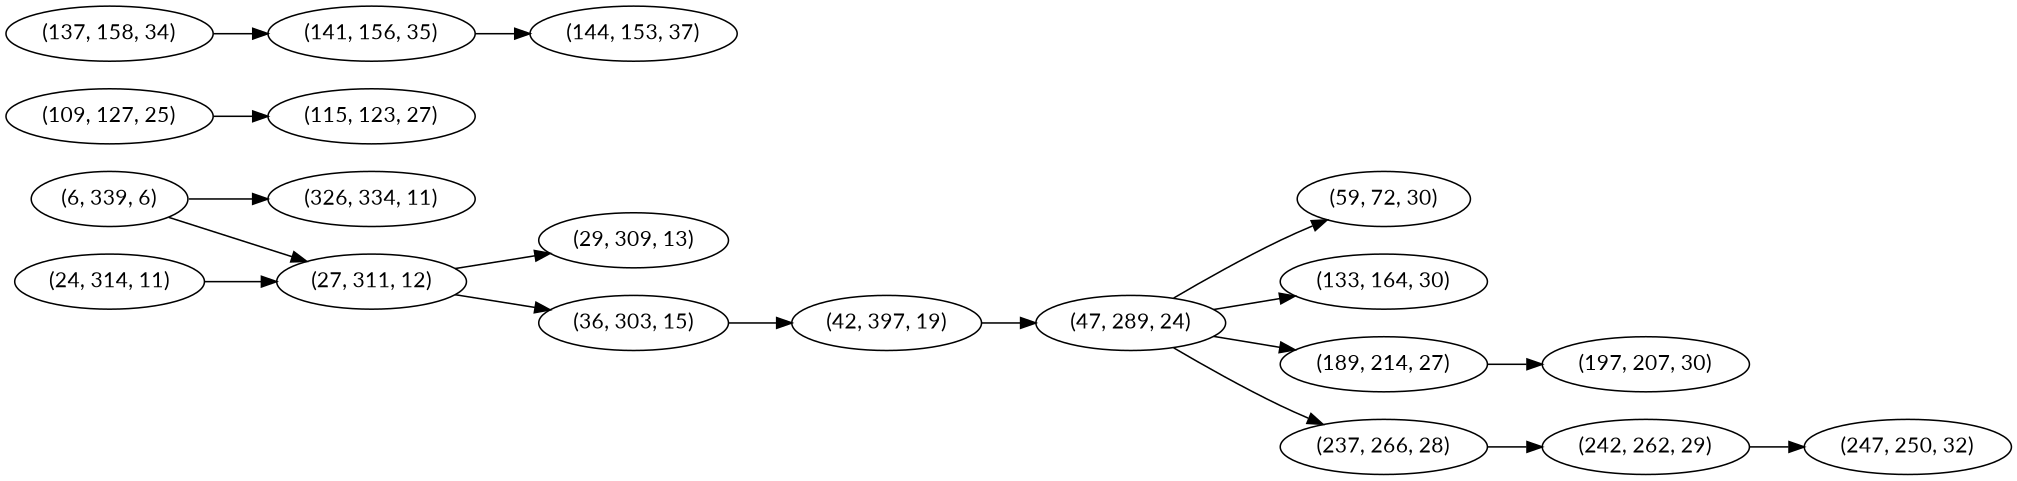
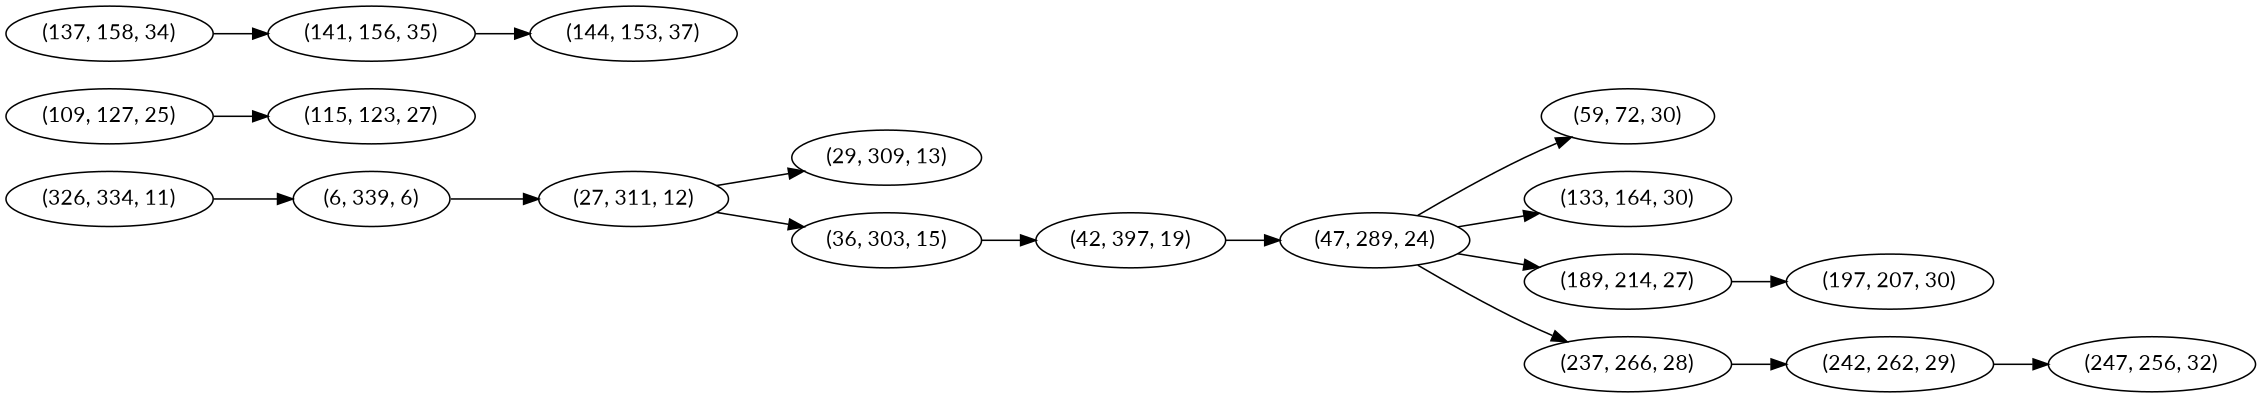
(221, 199) -> (245, 199)
(110, 282) -> none
(1908, 447) -> (2152, 364)
